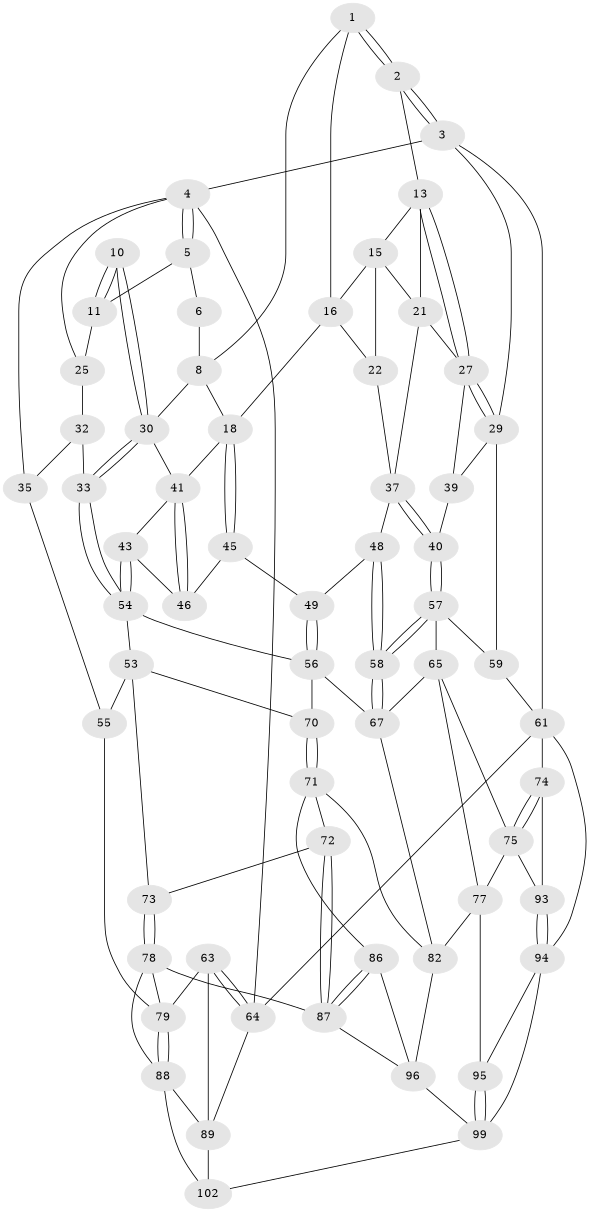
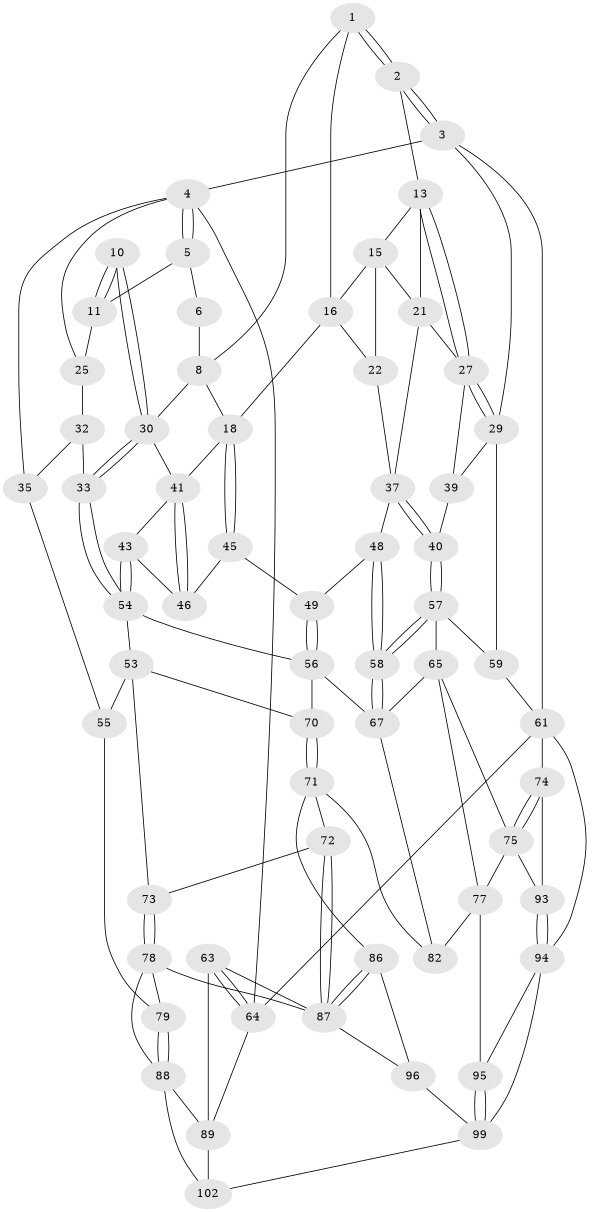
(186, 988) -> (266, 988)
(424, 1018) -> none
